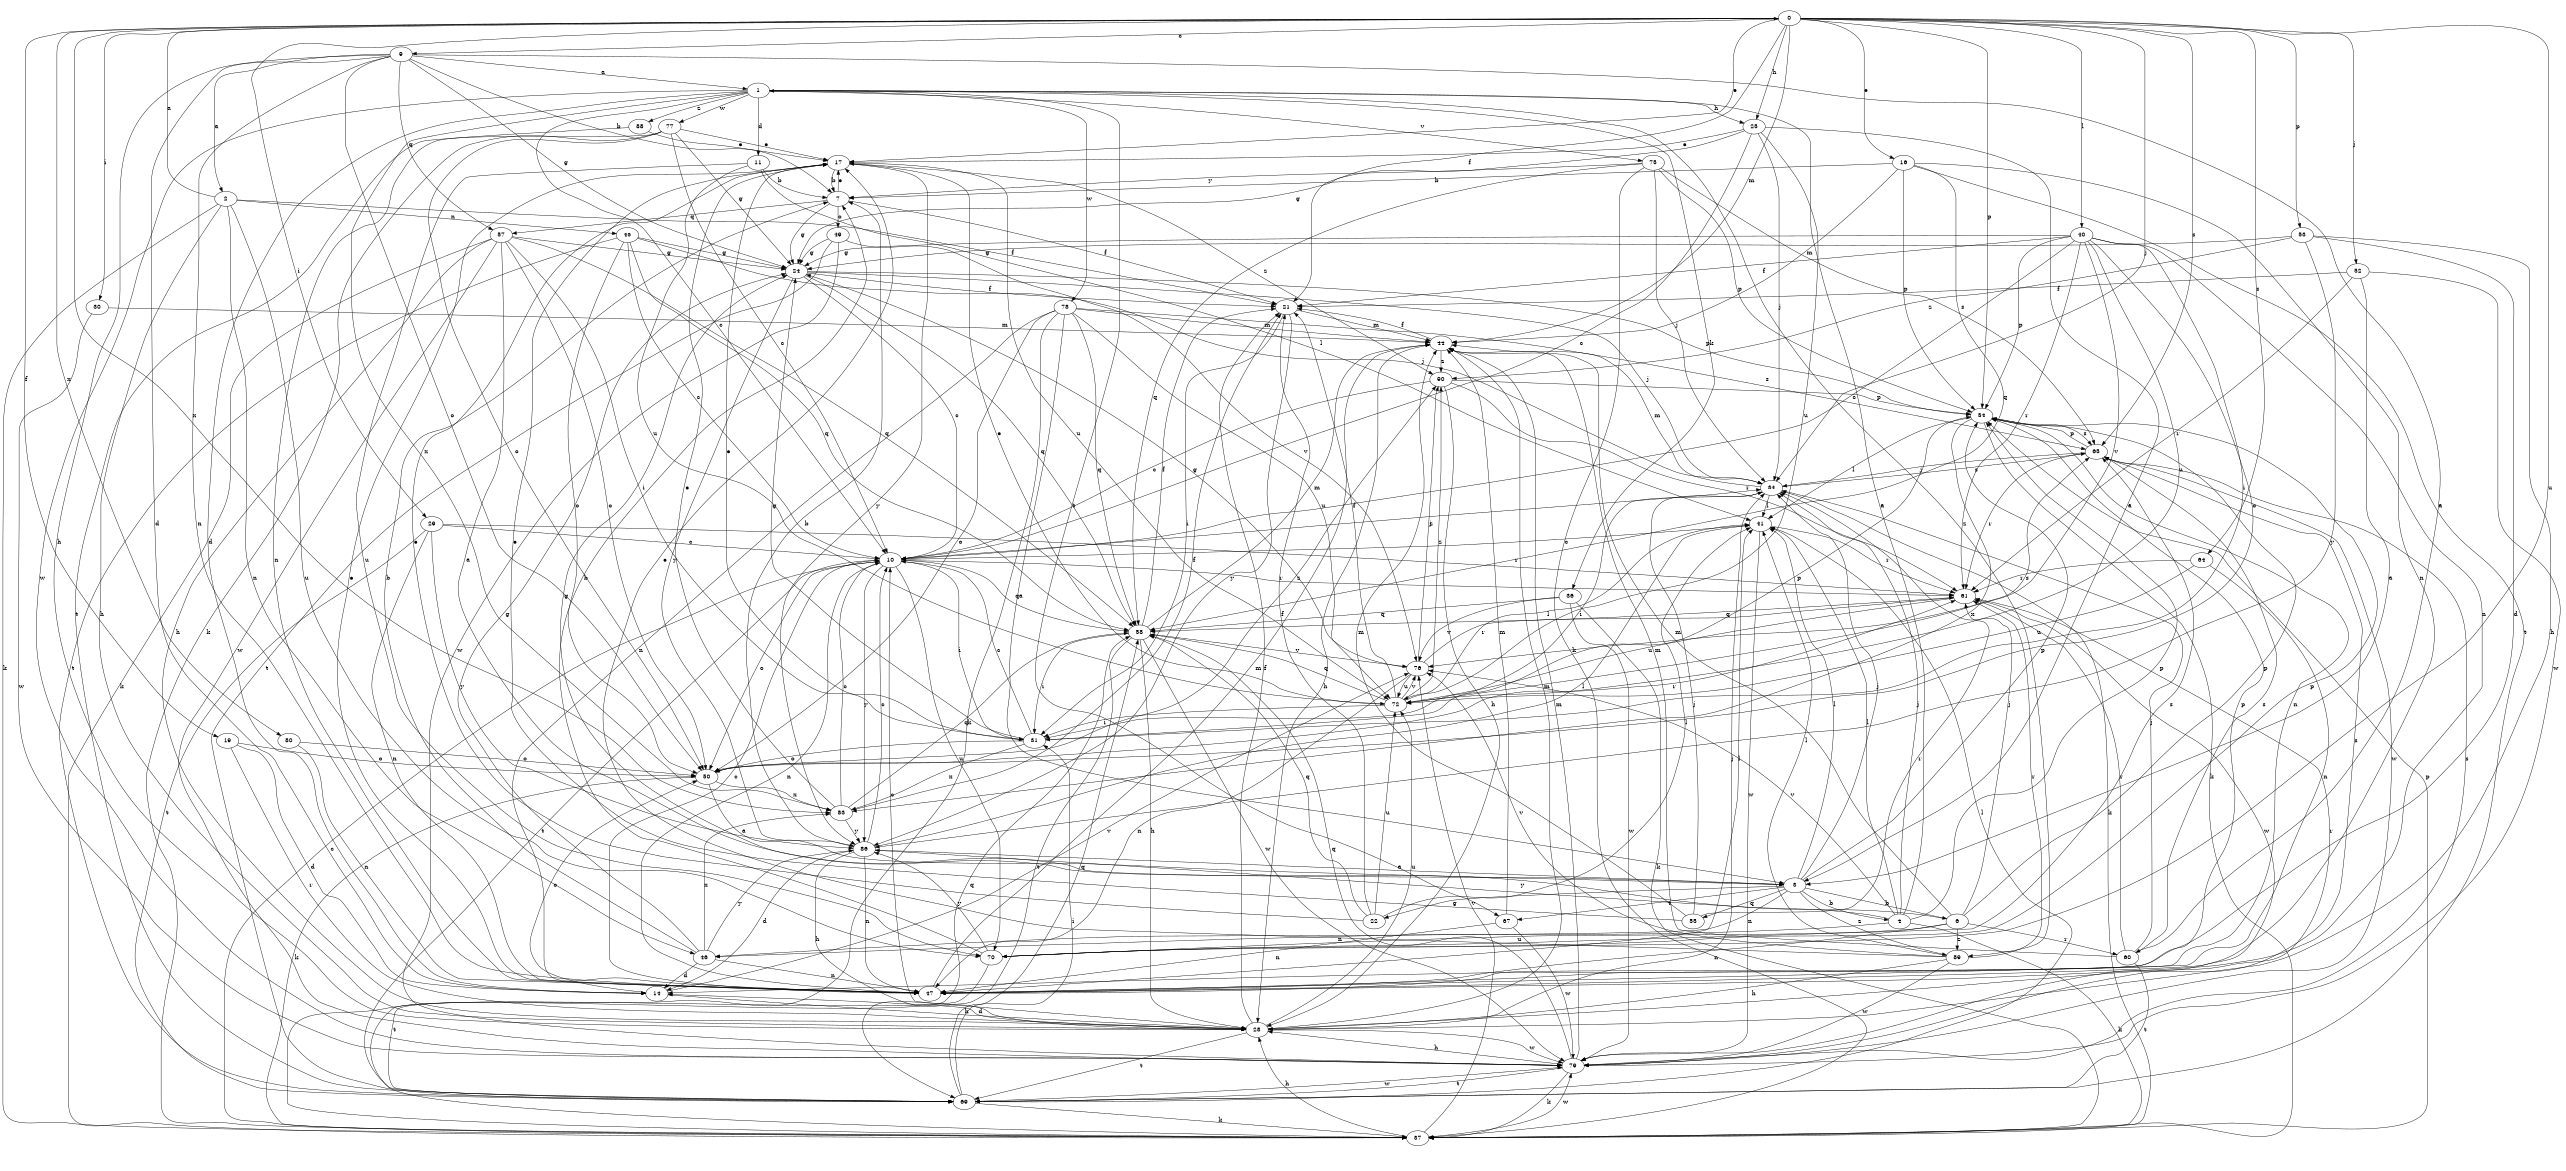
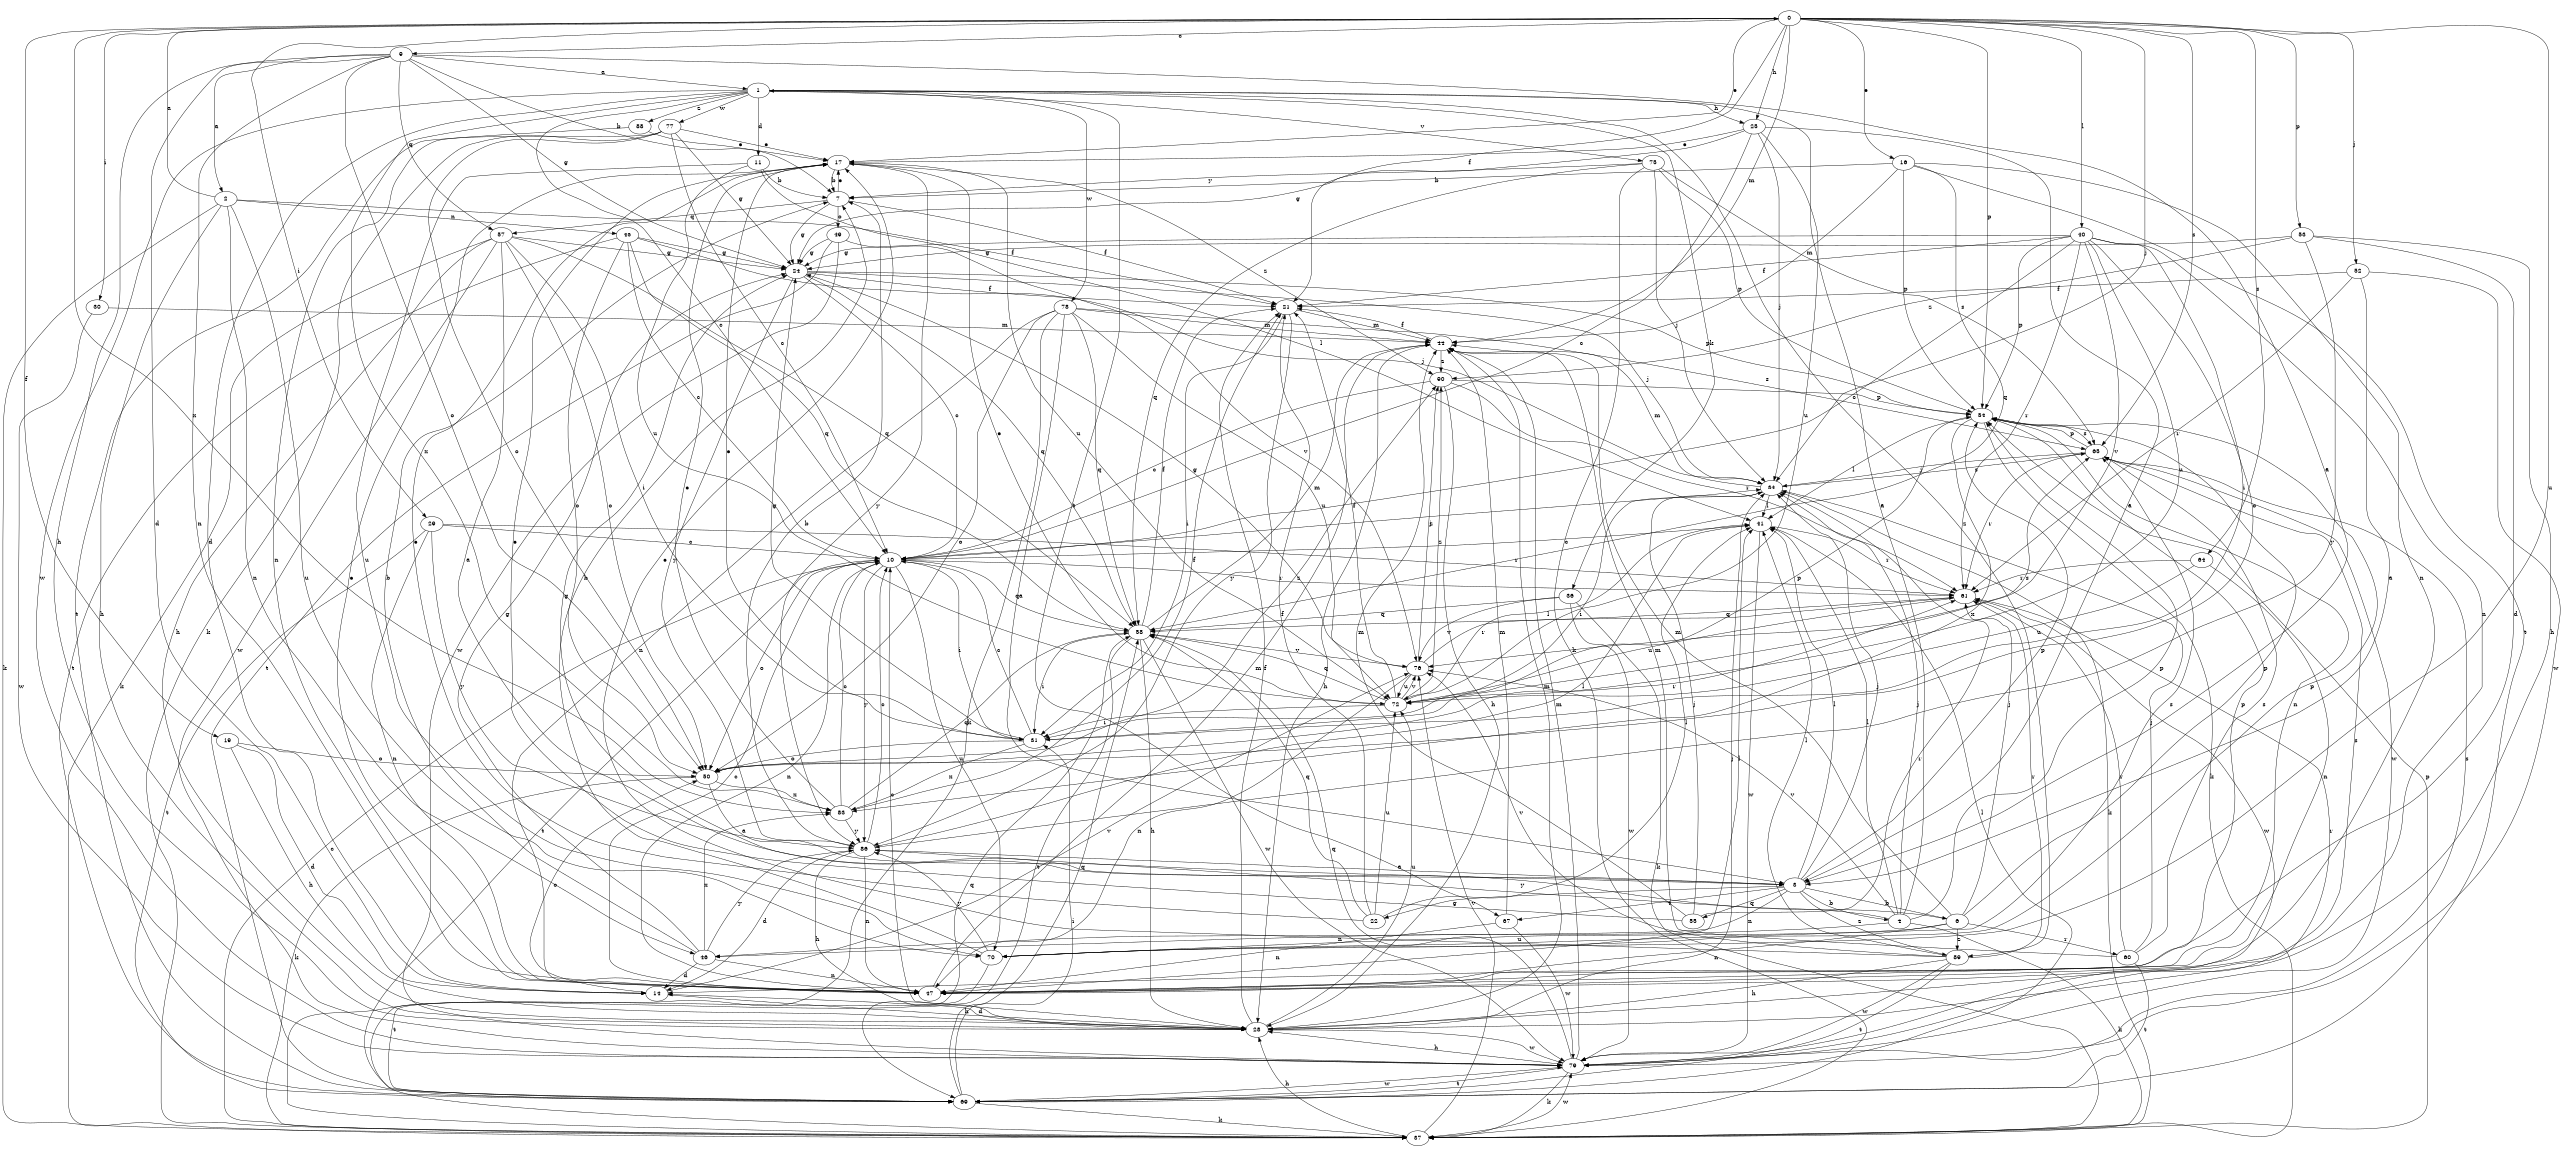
(1815, 93) -> (1818, 116)
(289, 741) -> none
(311, 885) -> (311, 885)
(1113, 1065) -> (1477, 1086)
